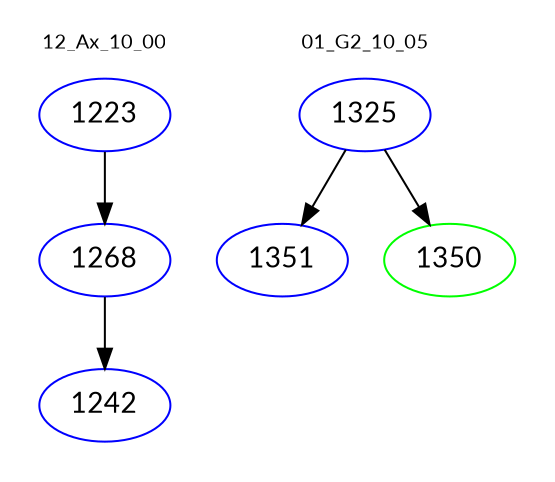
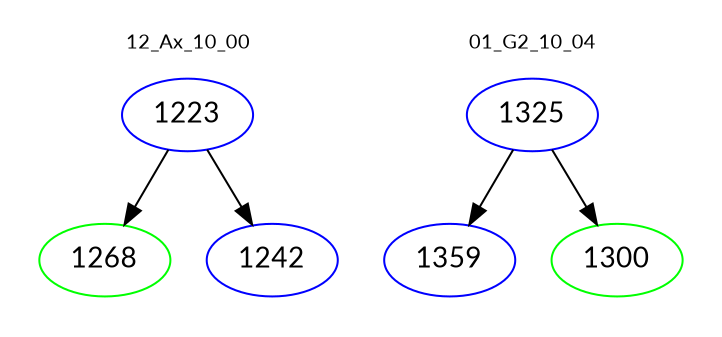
(366, 43) -> (533, 43)
(105, 260) -> (105, 260)
(282, 260) -> (450, 260)
(450, 260) -> (617, 260)
(105, 323) -> (224, 178)
